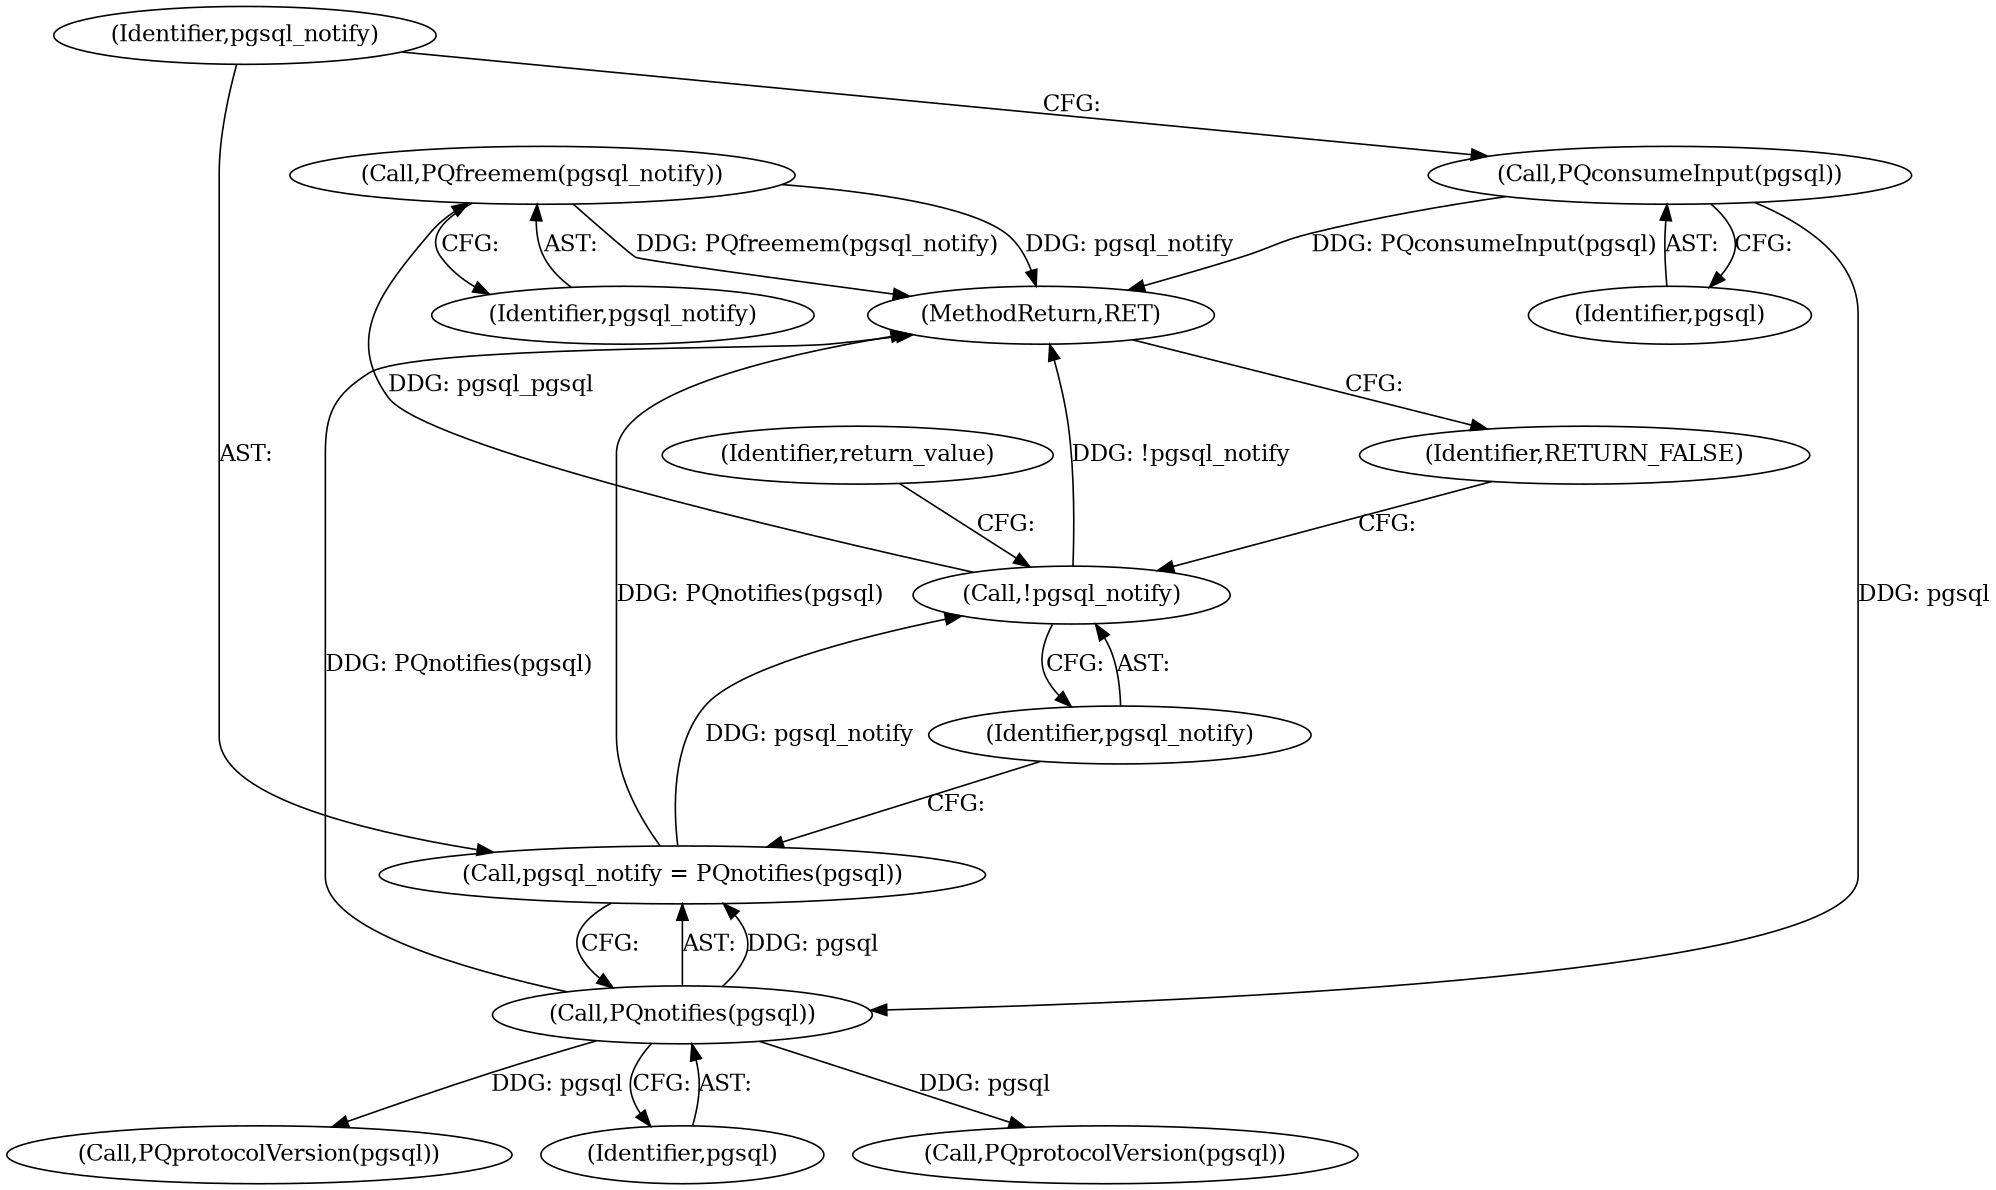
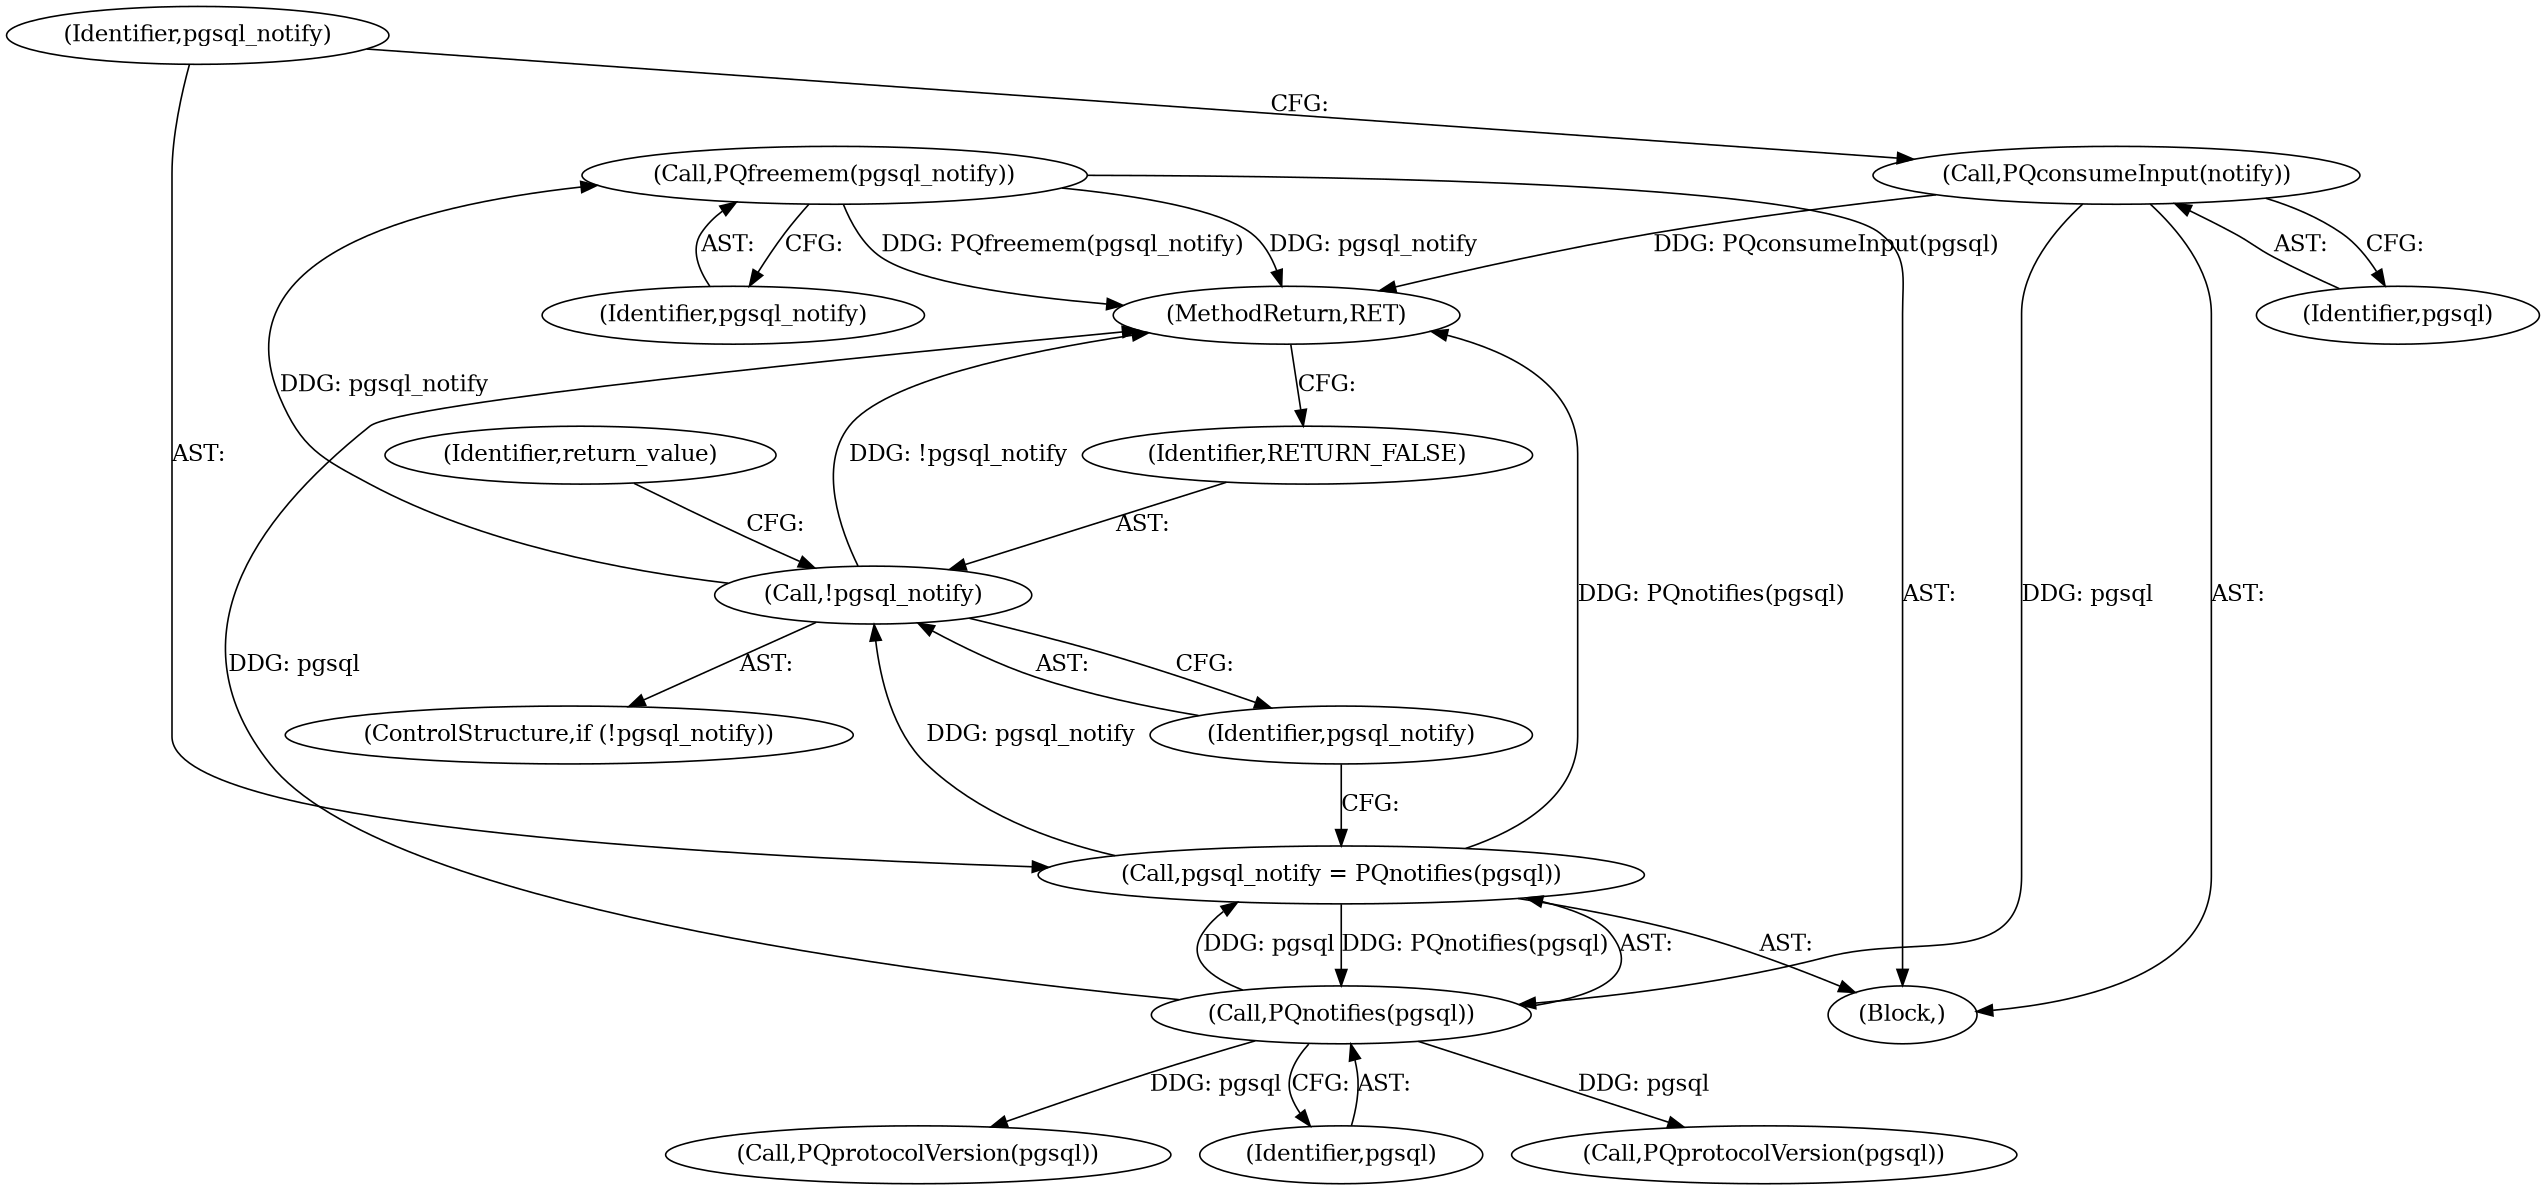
(1670, 175) -> (2116, 175)
(491, 385) -> (384, 385)
(1391, 525) -> (1147, 525)
(459, 665) -> (294, 665)
none -> (569, 735)
(614, 945) -> (1475, 945)
none -> (1902, 1015)
